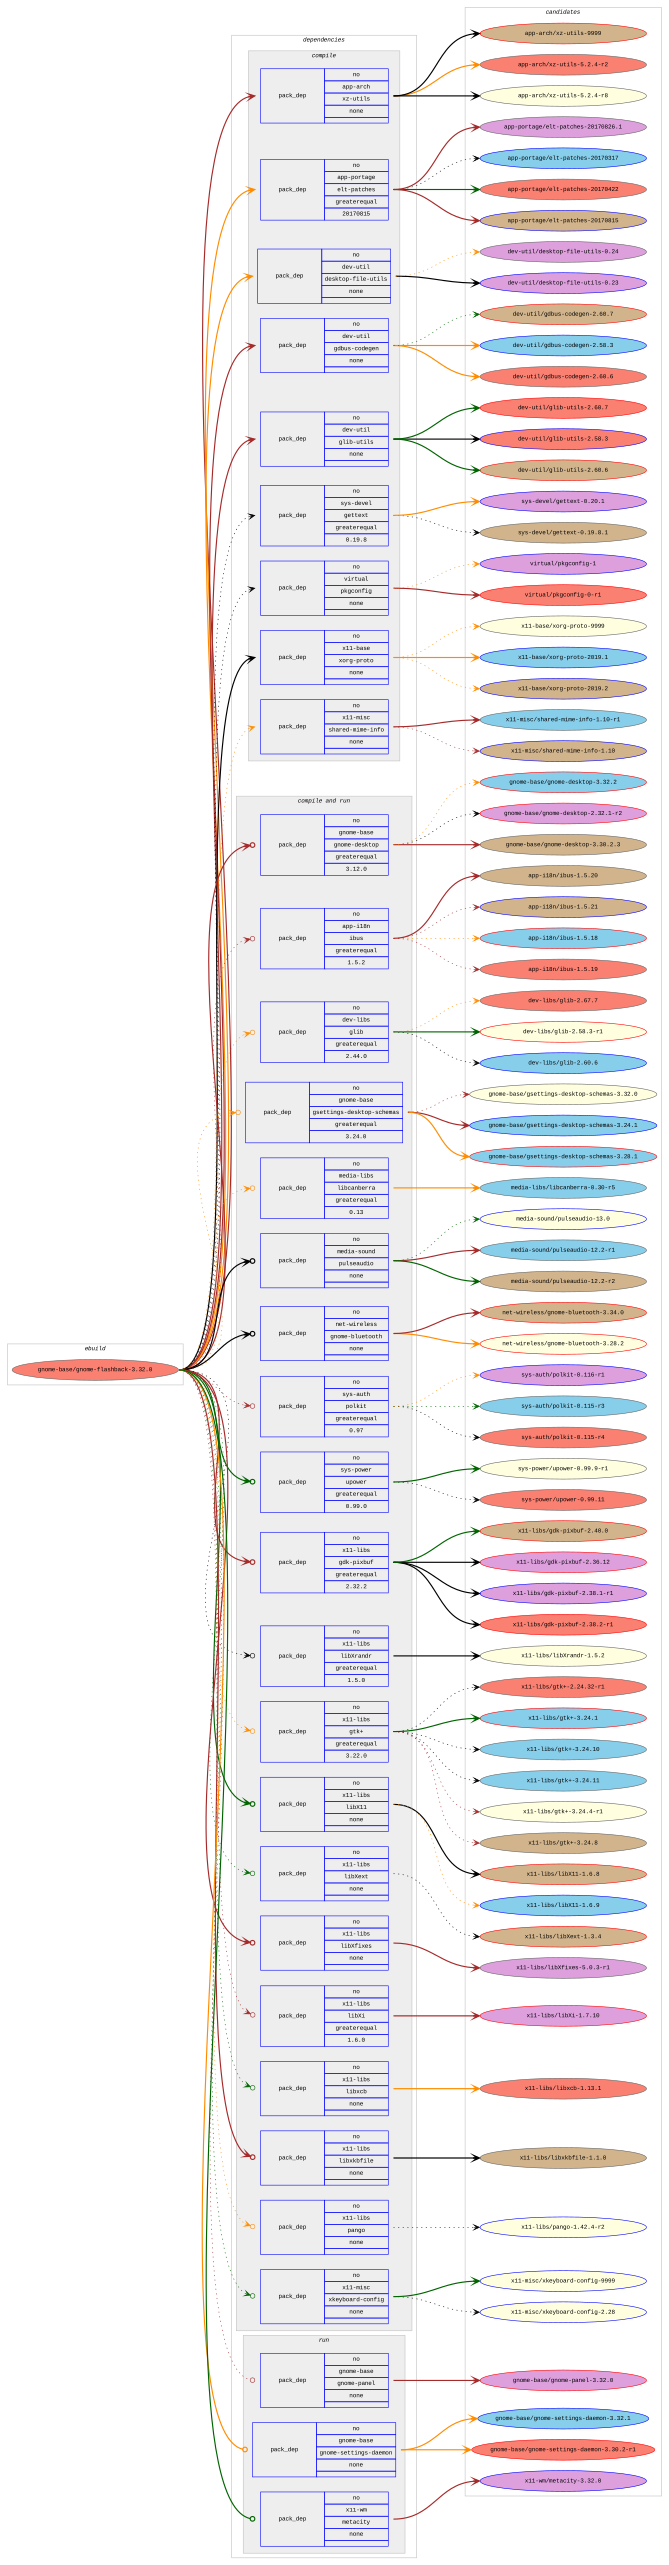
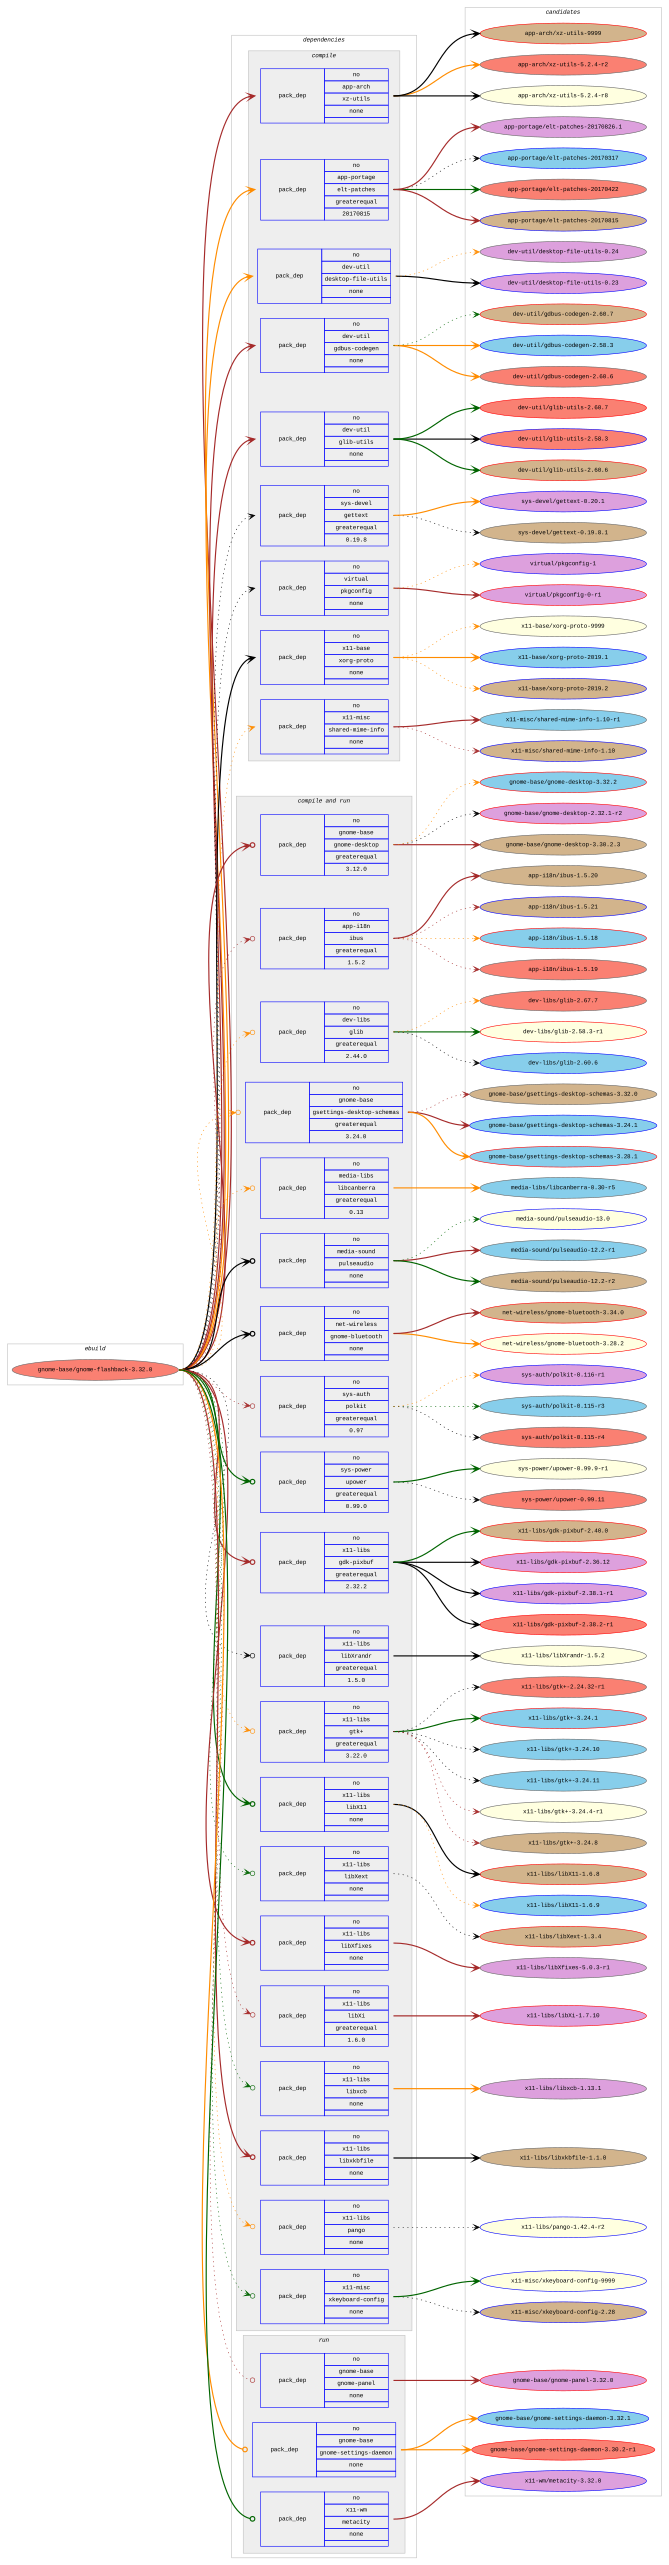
(563, 595) -> (563, 595)
(563, 1094) -> (563, 1094)
(563, 2089) -> (563, 2089)
(563, 2312) -> (563, 2312)
